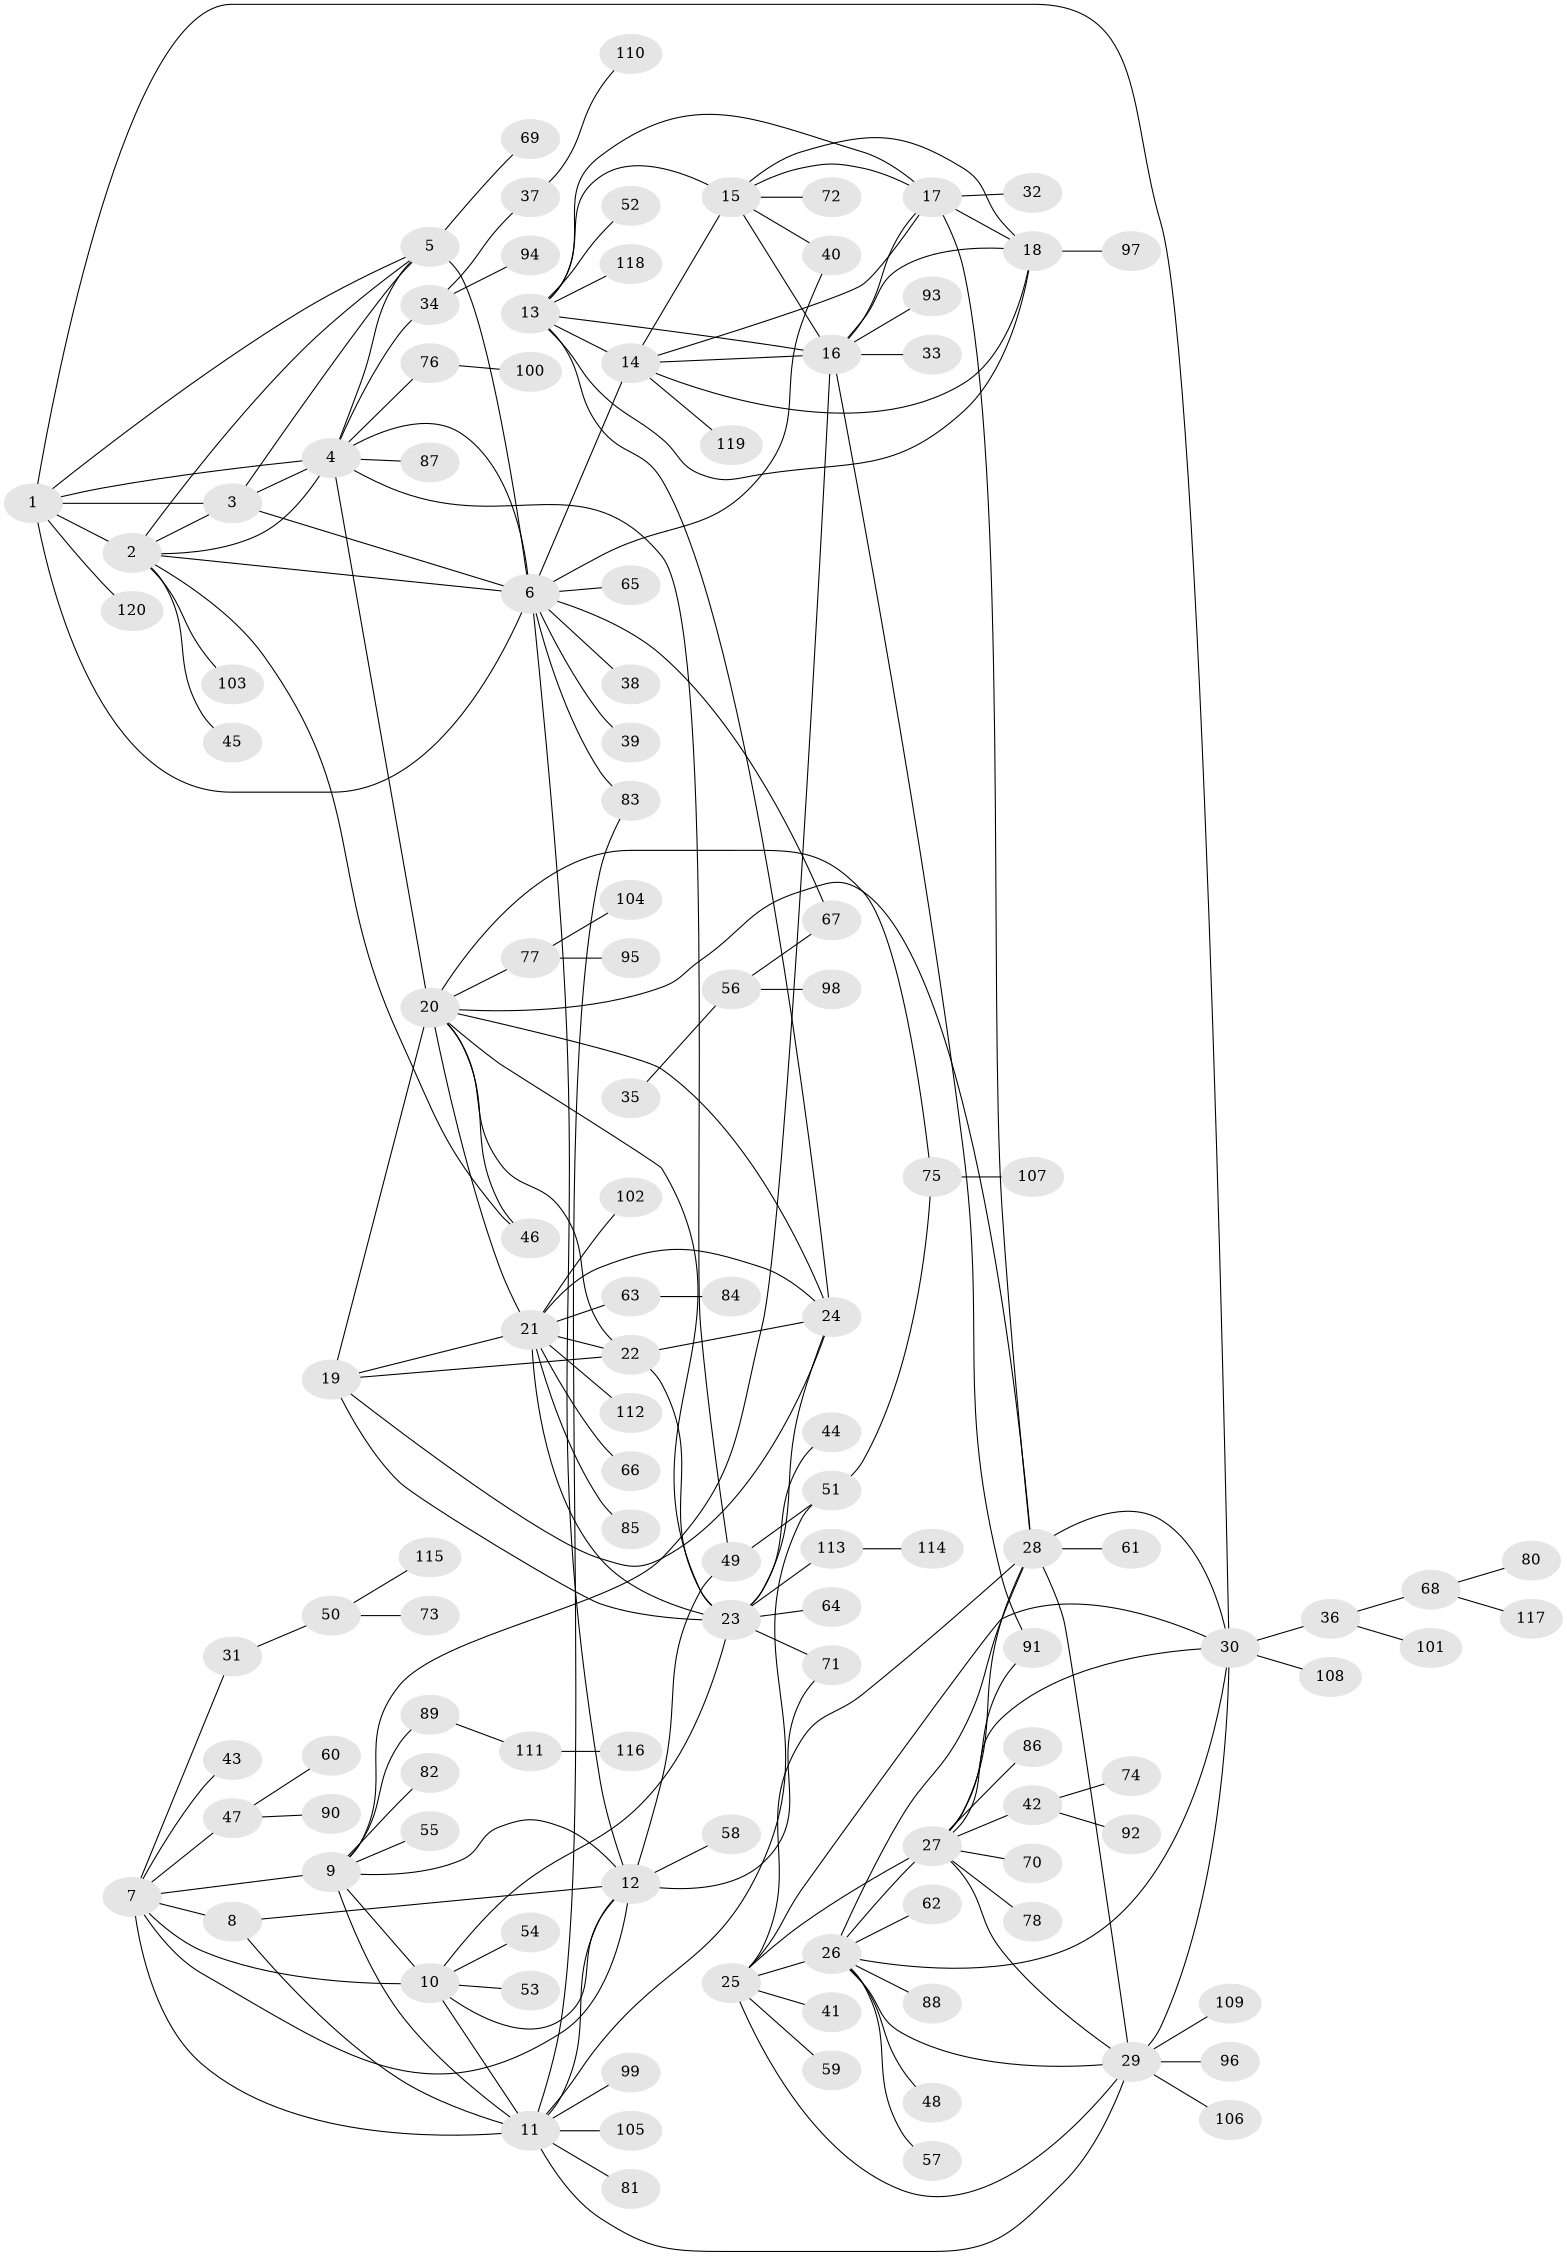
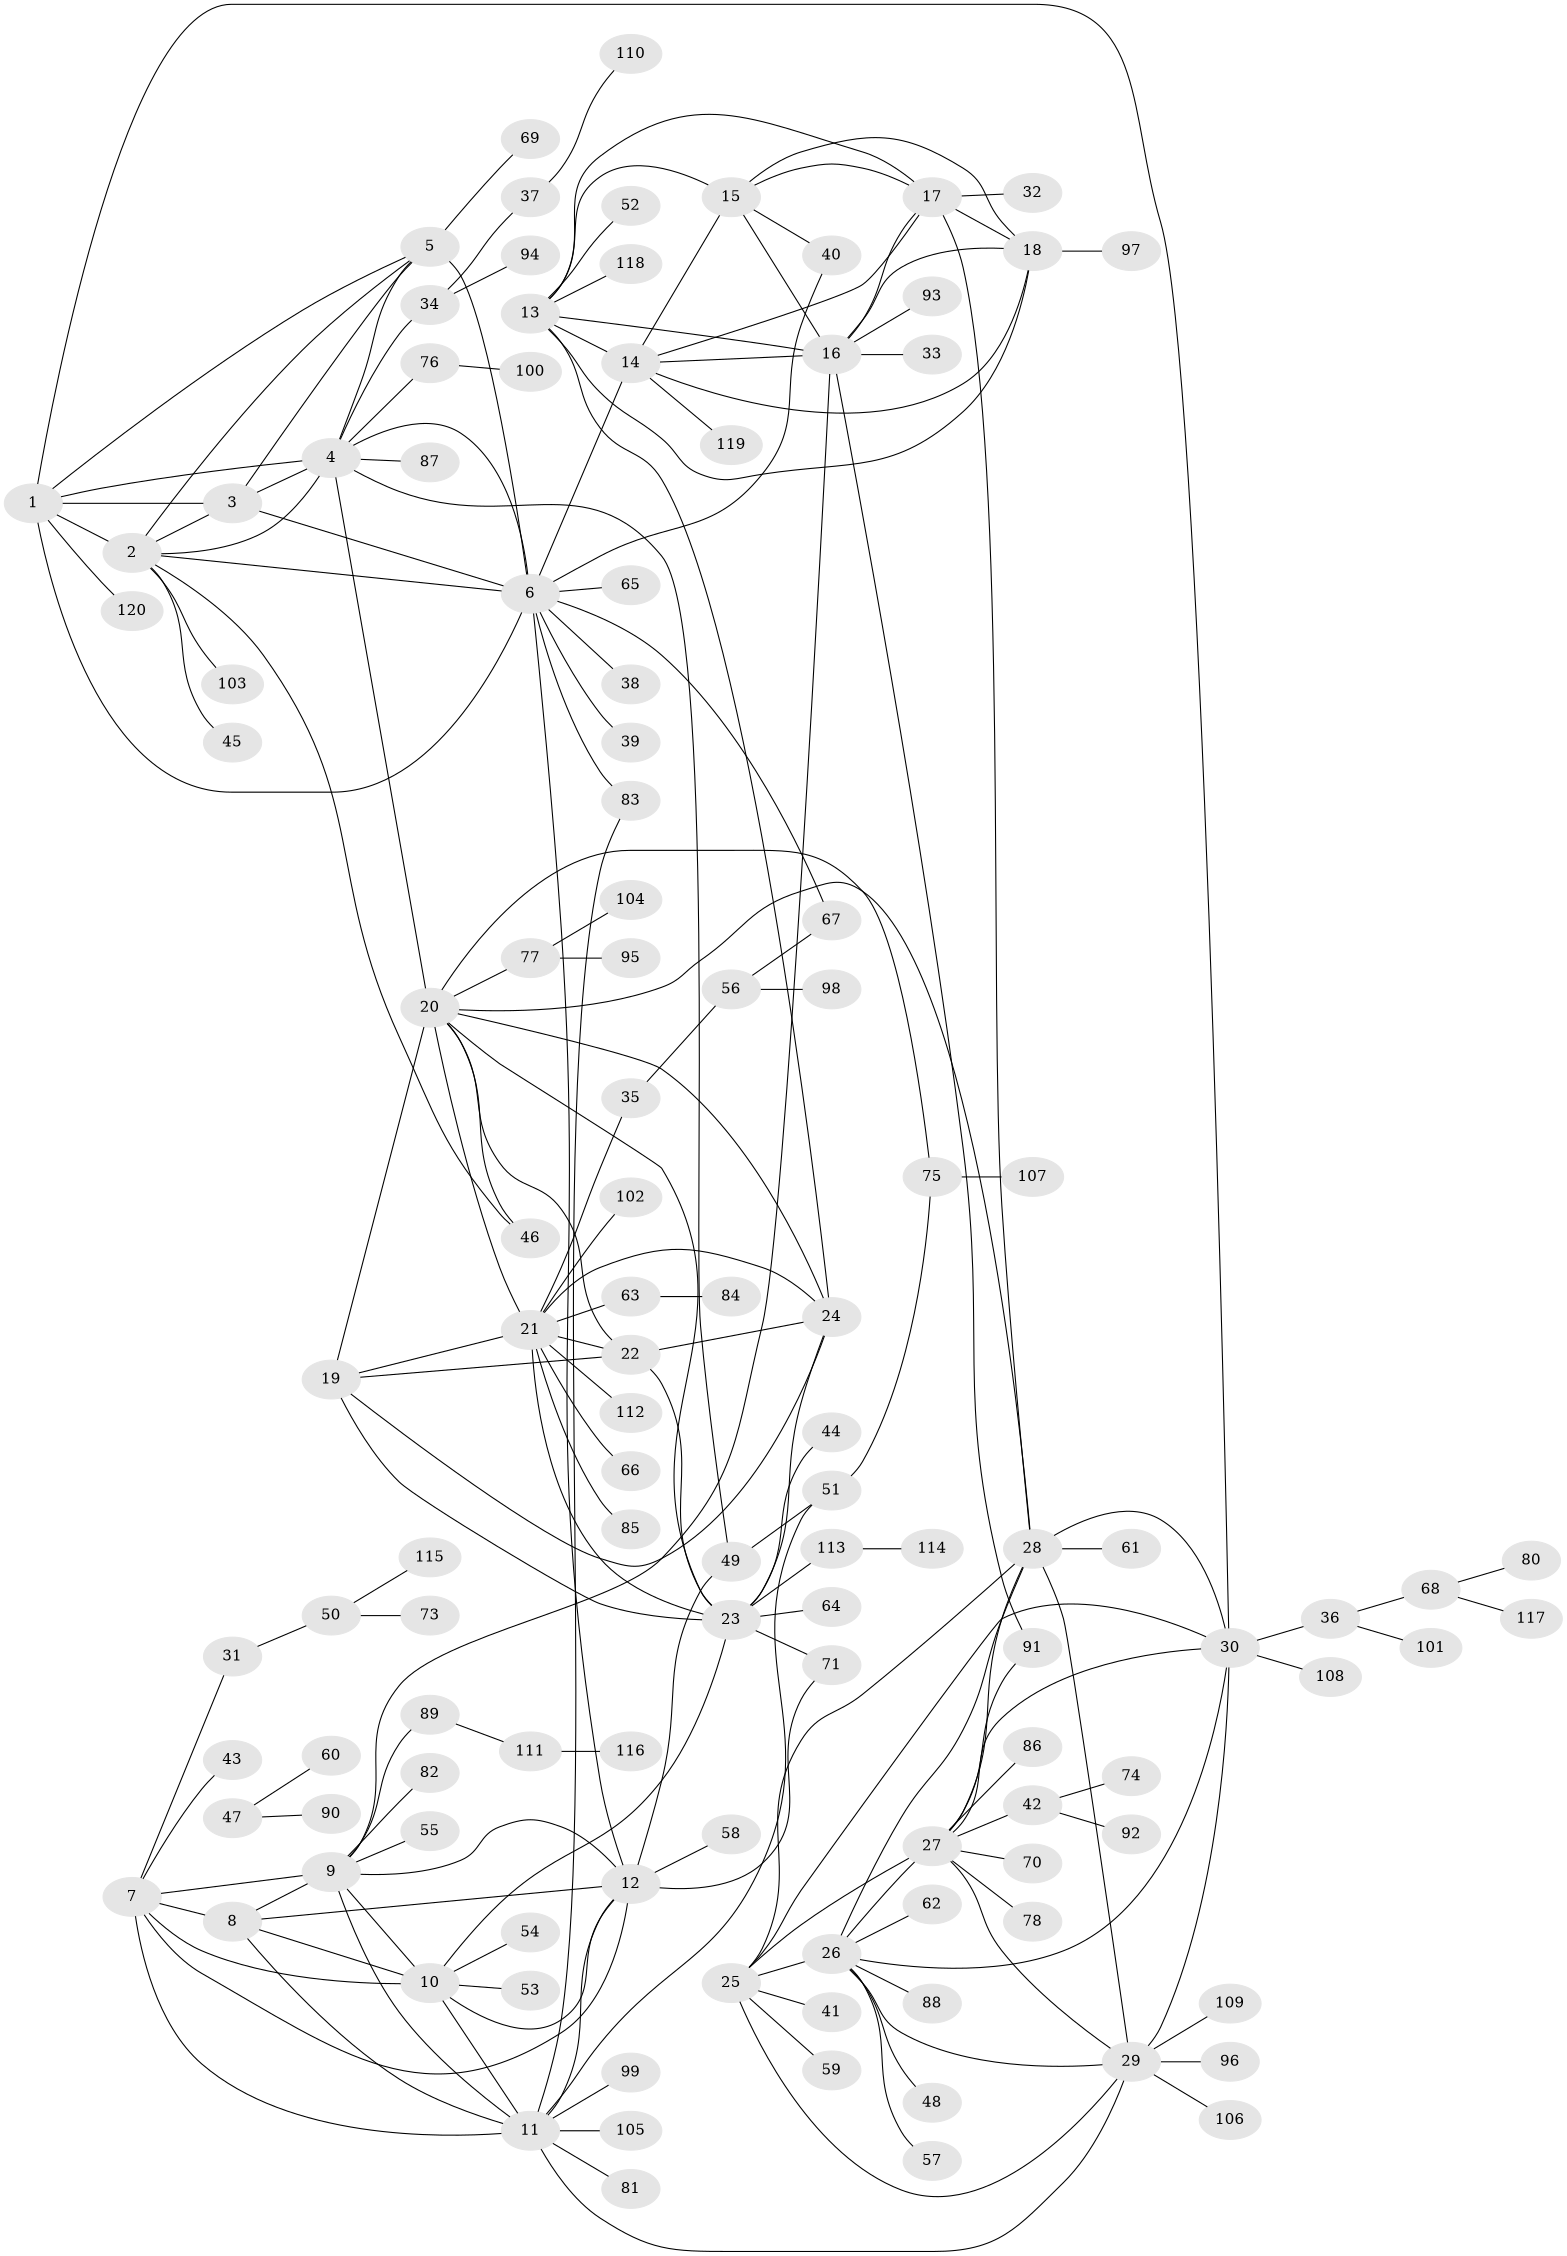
(832, 197) -> none
none -> (582, 1215)
(182, 1858) -> none
none -> (282, 1897)
none -> (331, 1952)
